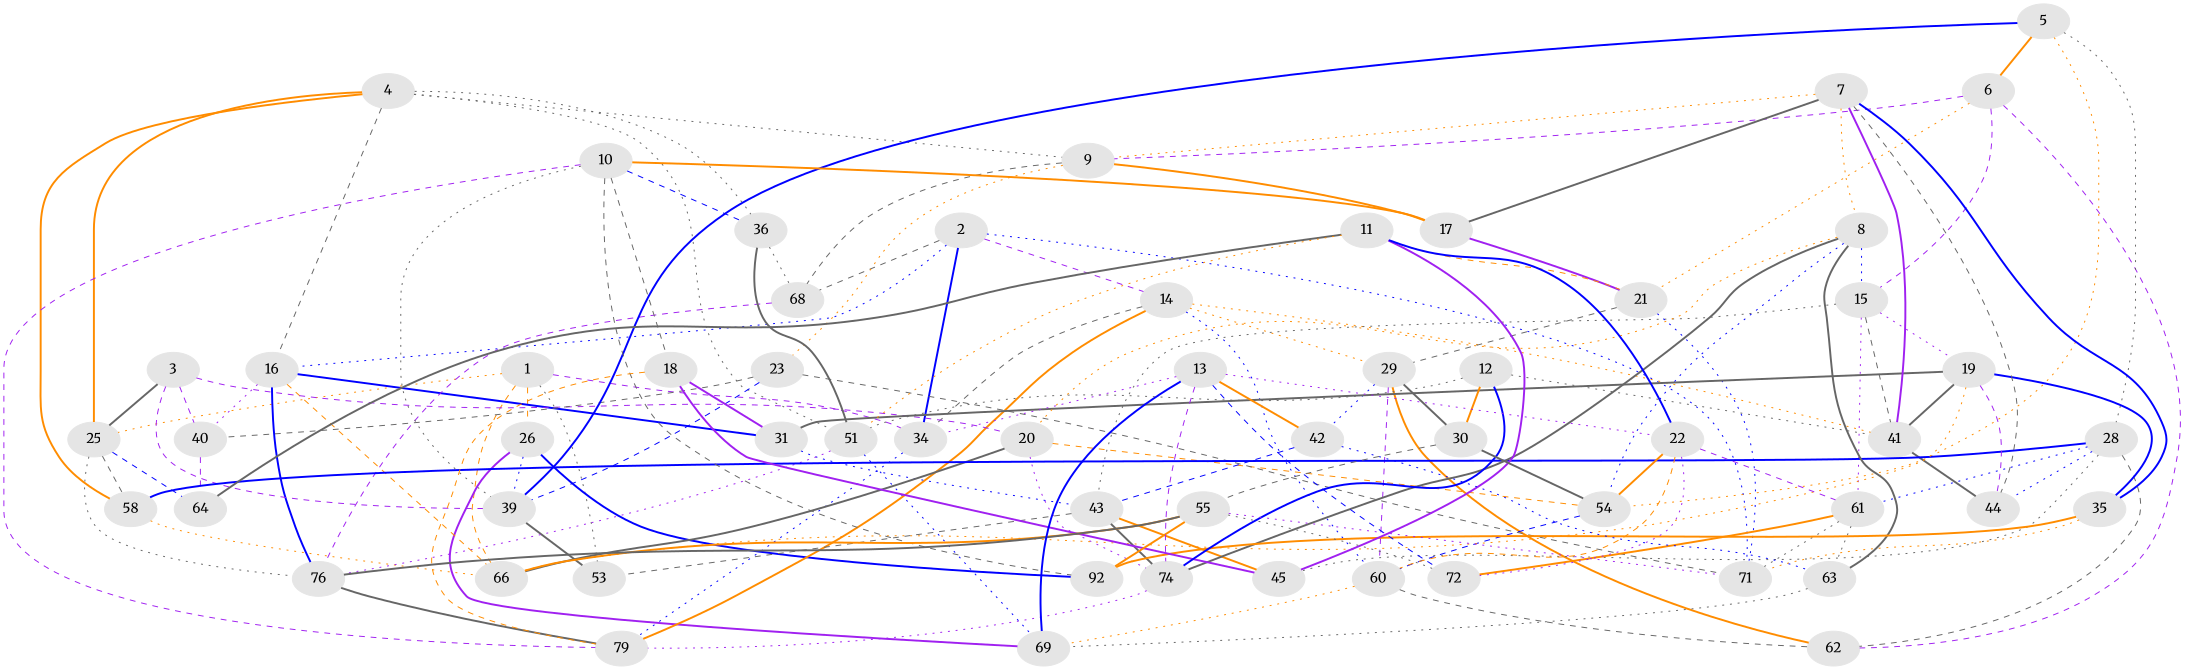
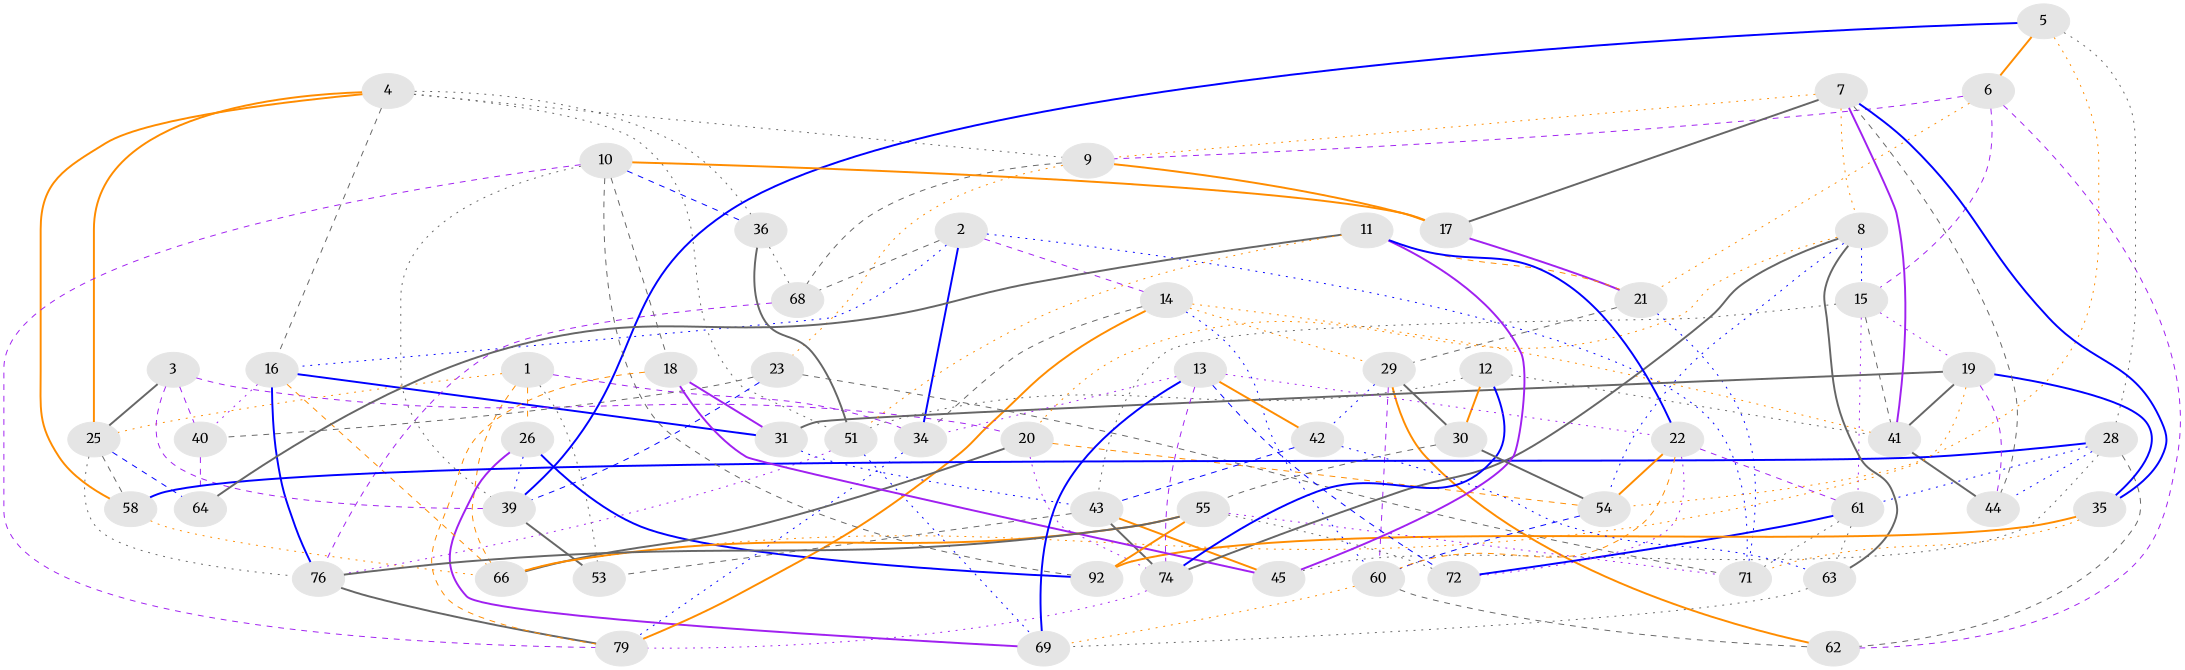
(1648, 549) -> (1648, 549)
